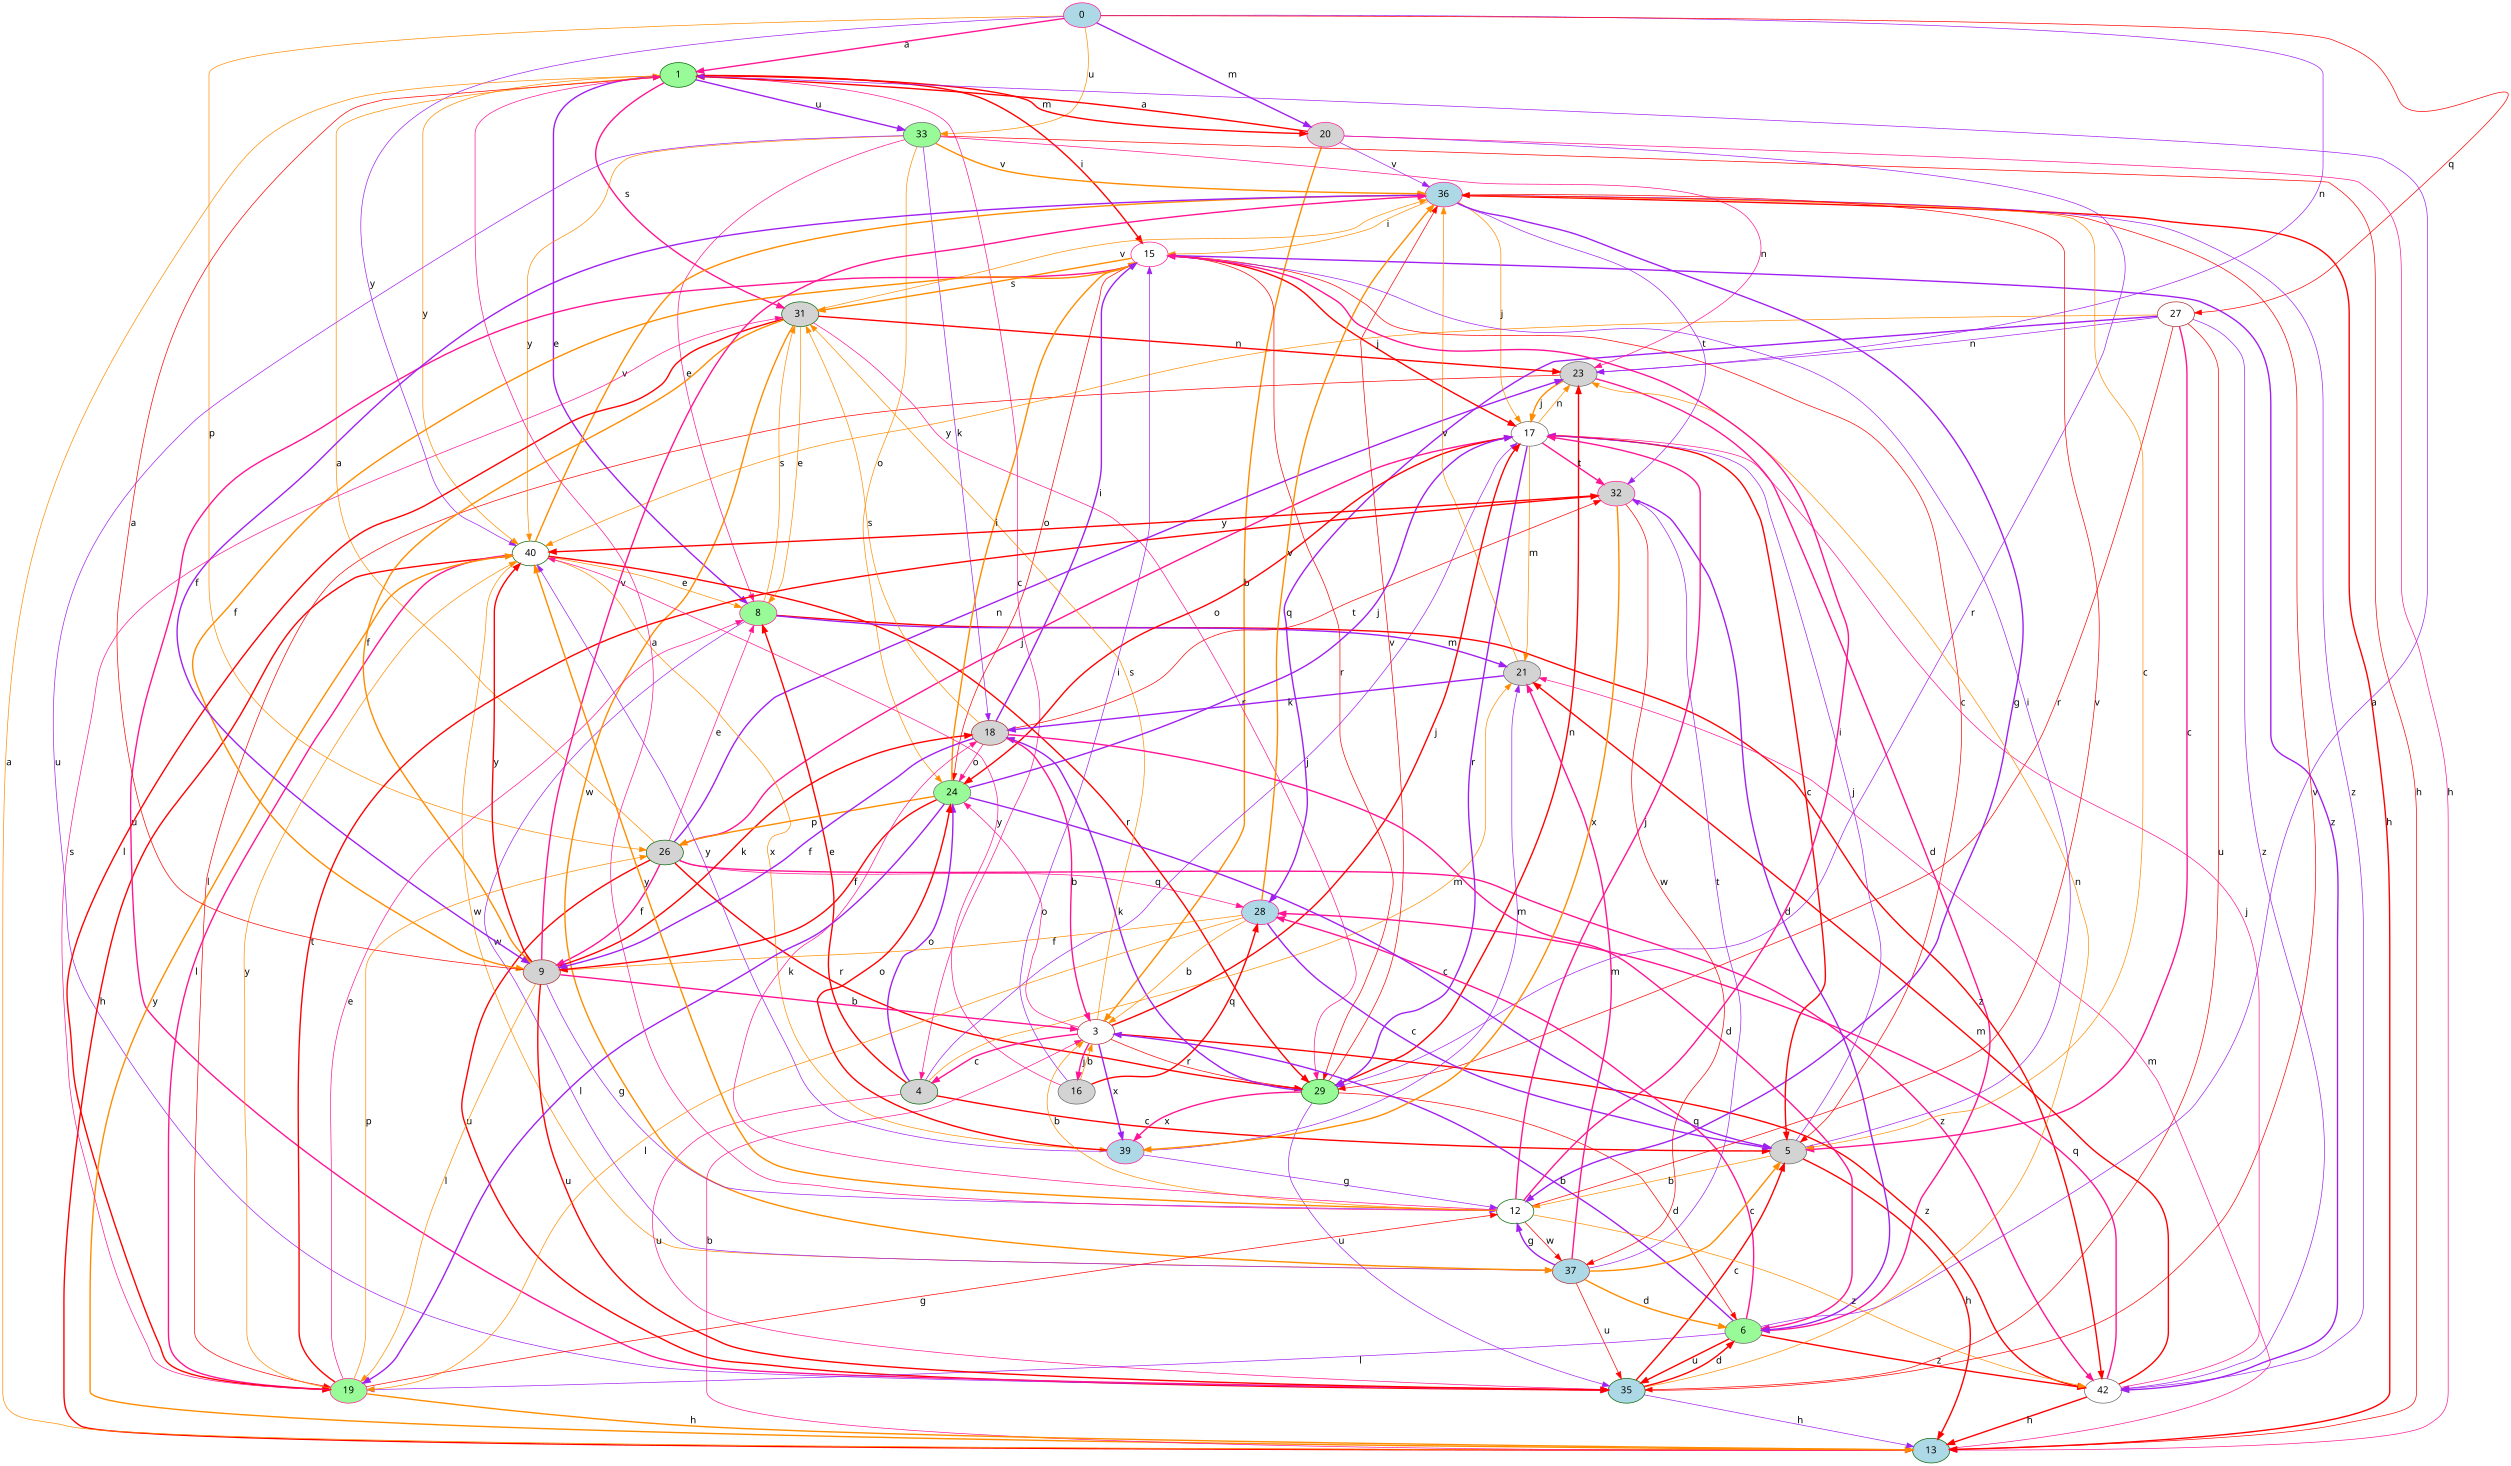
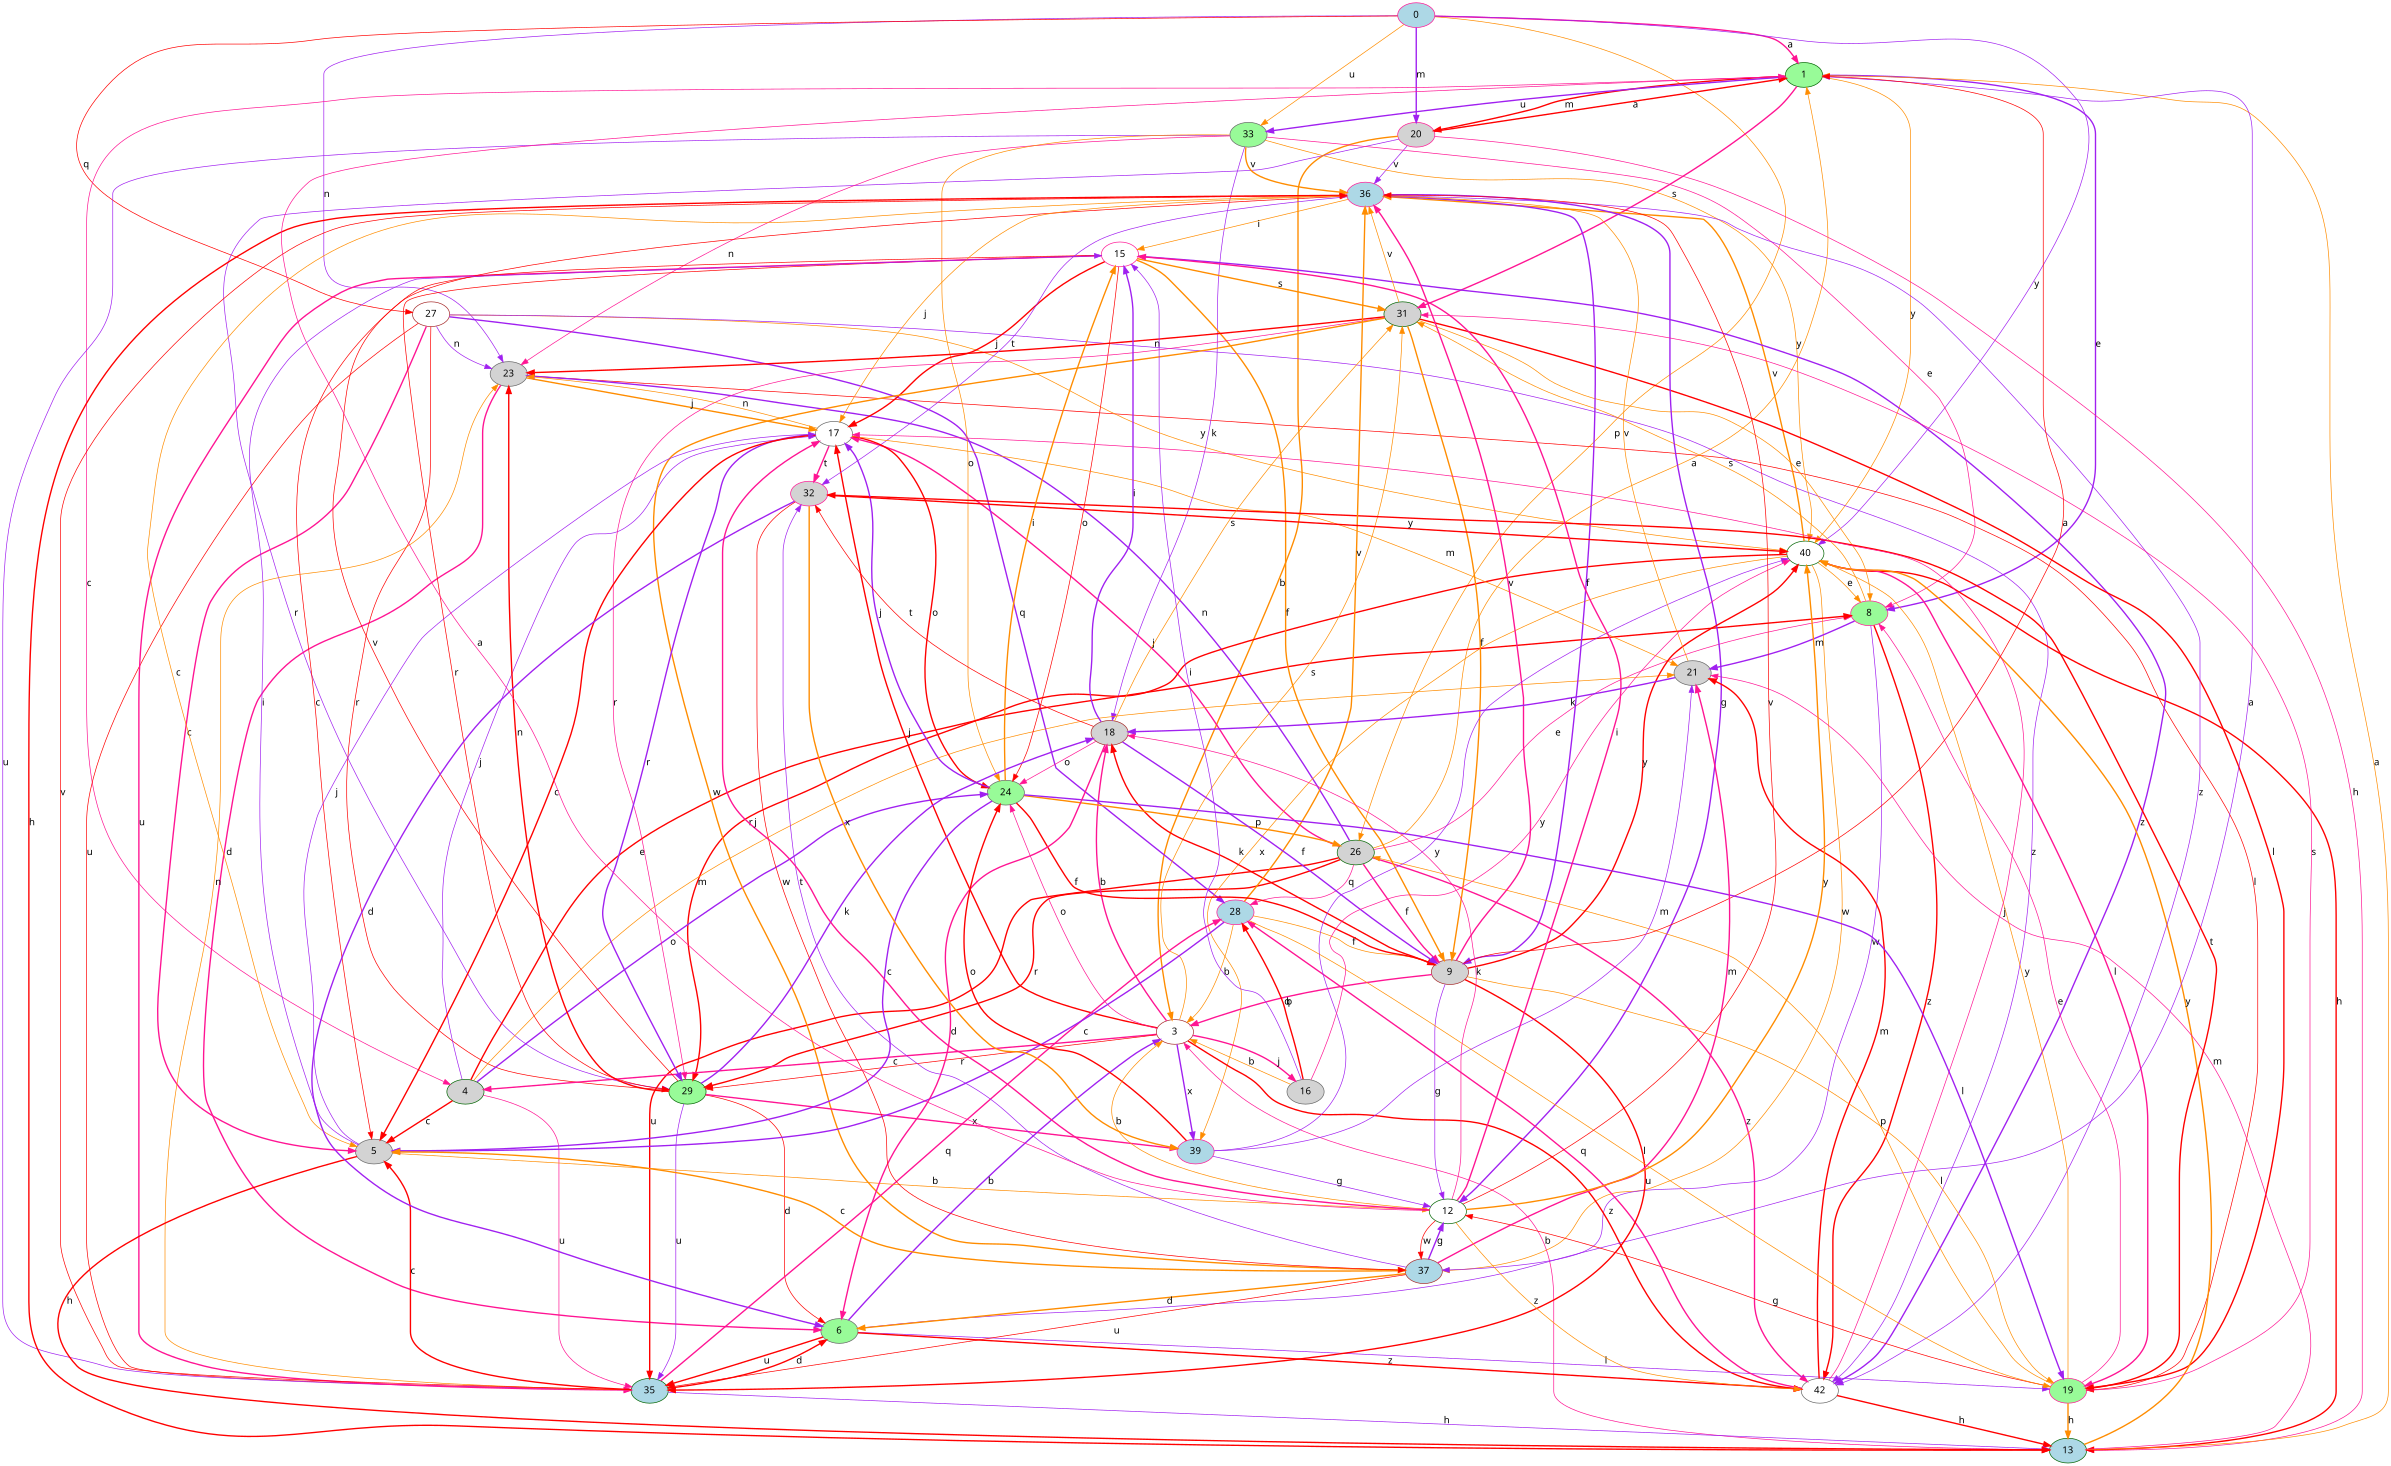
(982, 99) -> none
(2375, 323) -> none
(1071, 865) -> (1103, 902)
(1592, 1052) -> (935, 1148)
